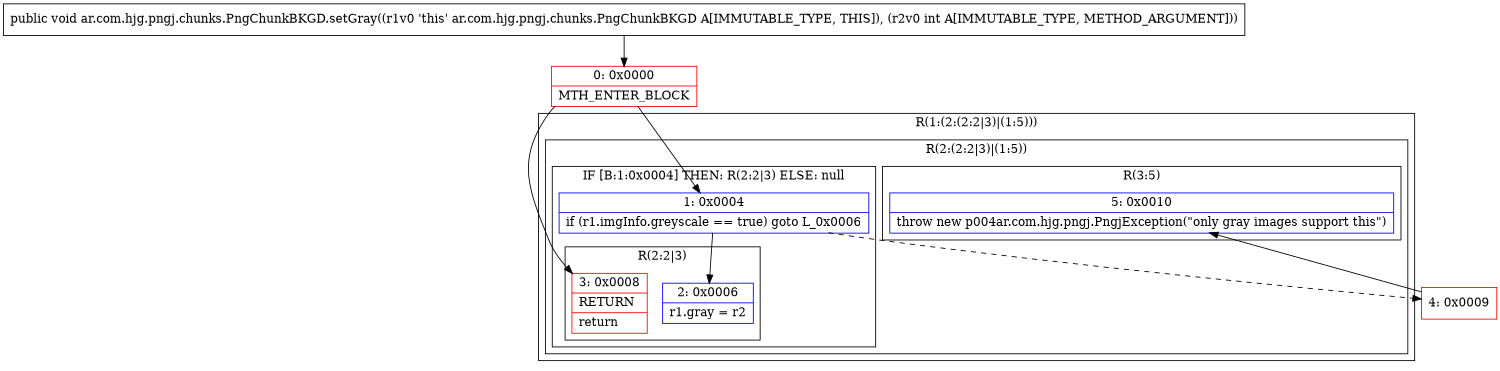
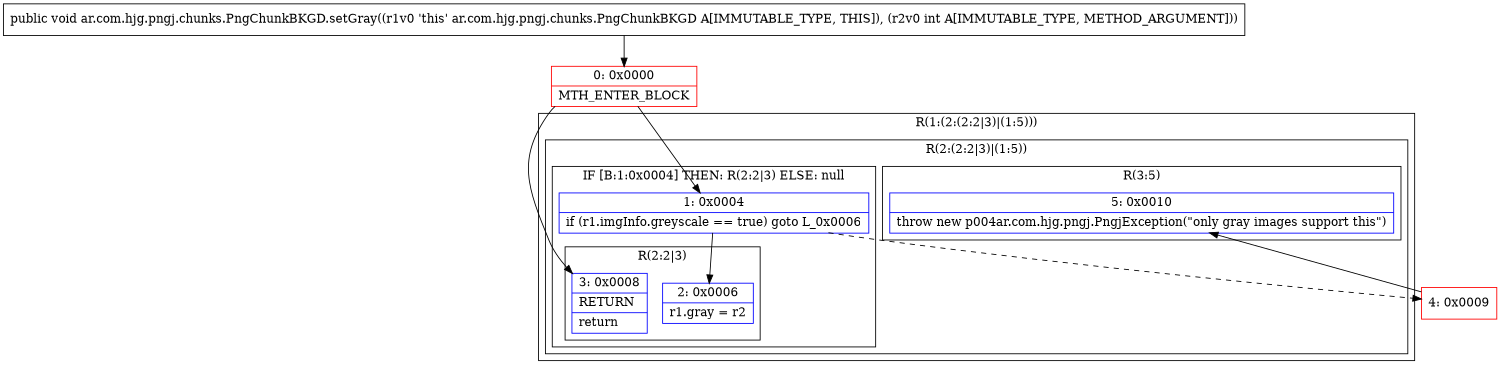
(610, 303) -> (610, 303)
